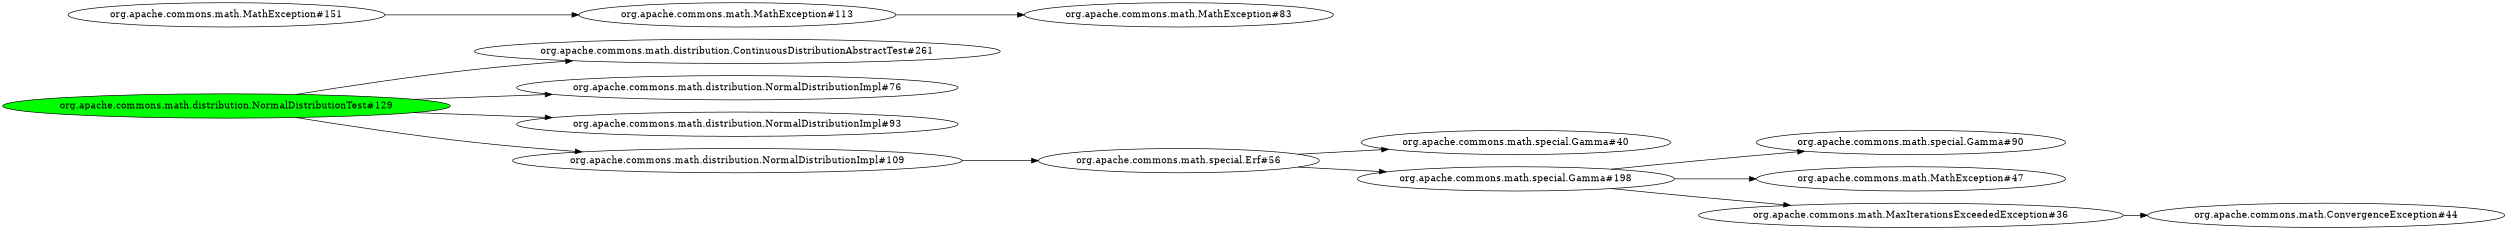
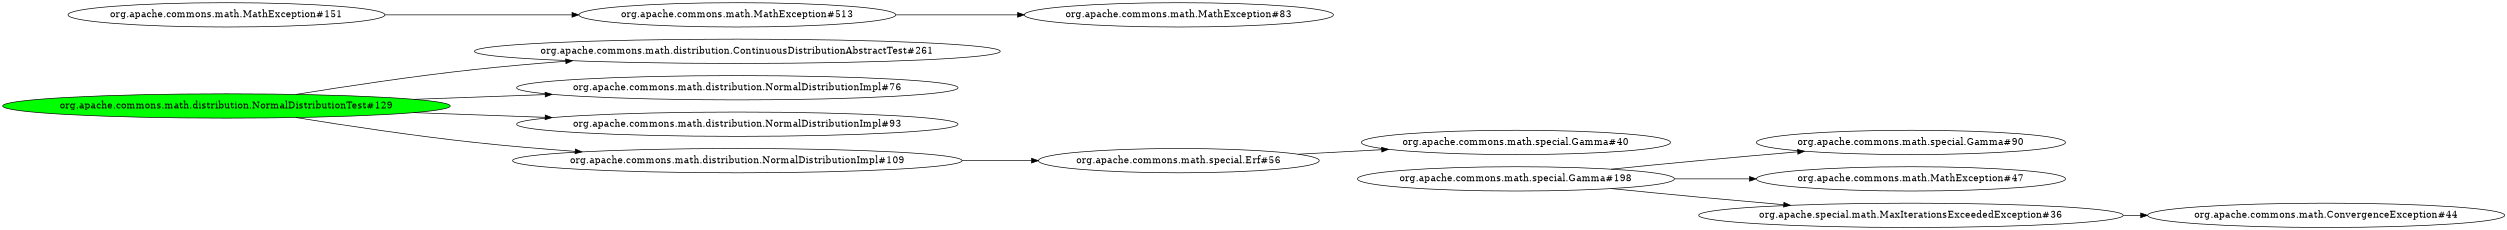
(737, 15) -> (737, 15)
(1339, 169) -> none
(1911, 215) -> (1911, 215)
